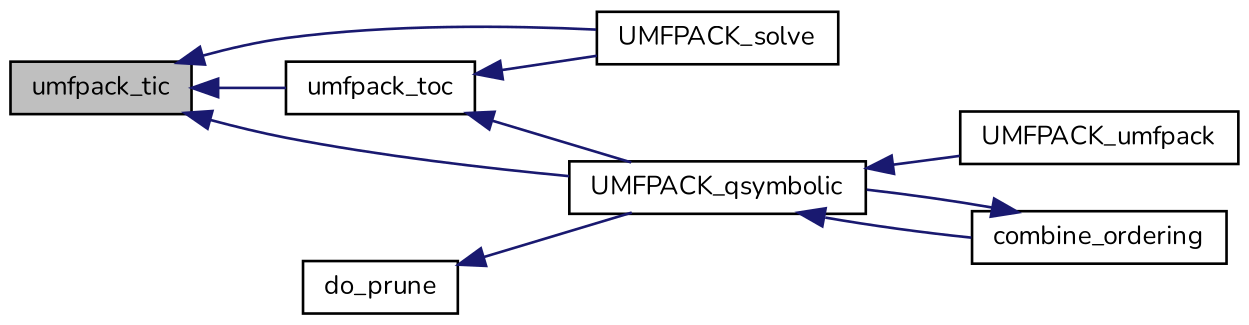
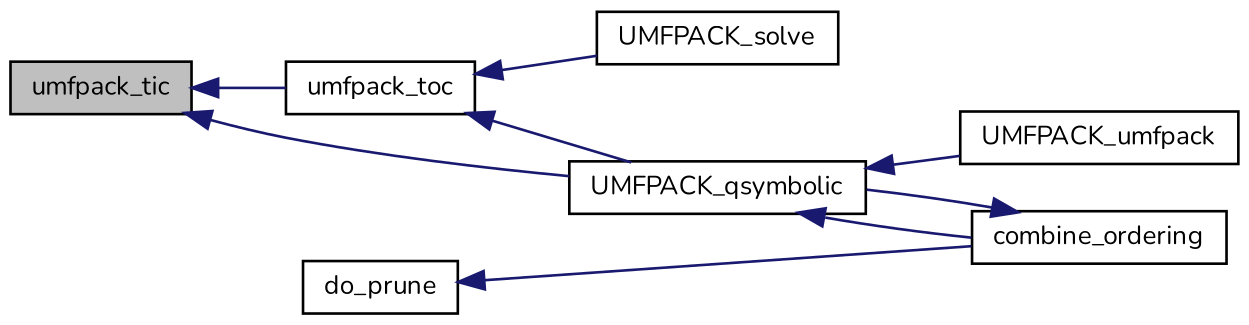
(398, 29) -> none
(558, 235) -> (728, 263)
